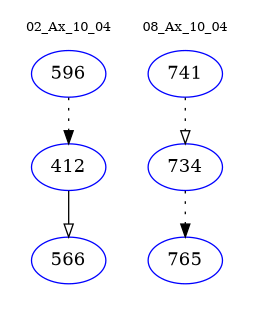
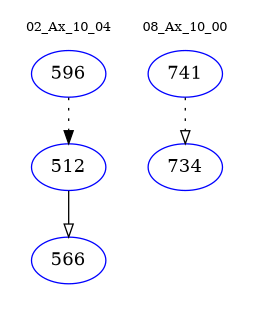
(185, 28) -> (185, 28)
(69, 167) -> (69, 167)
(185, 260) -> none
